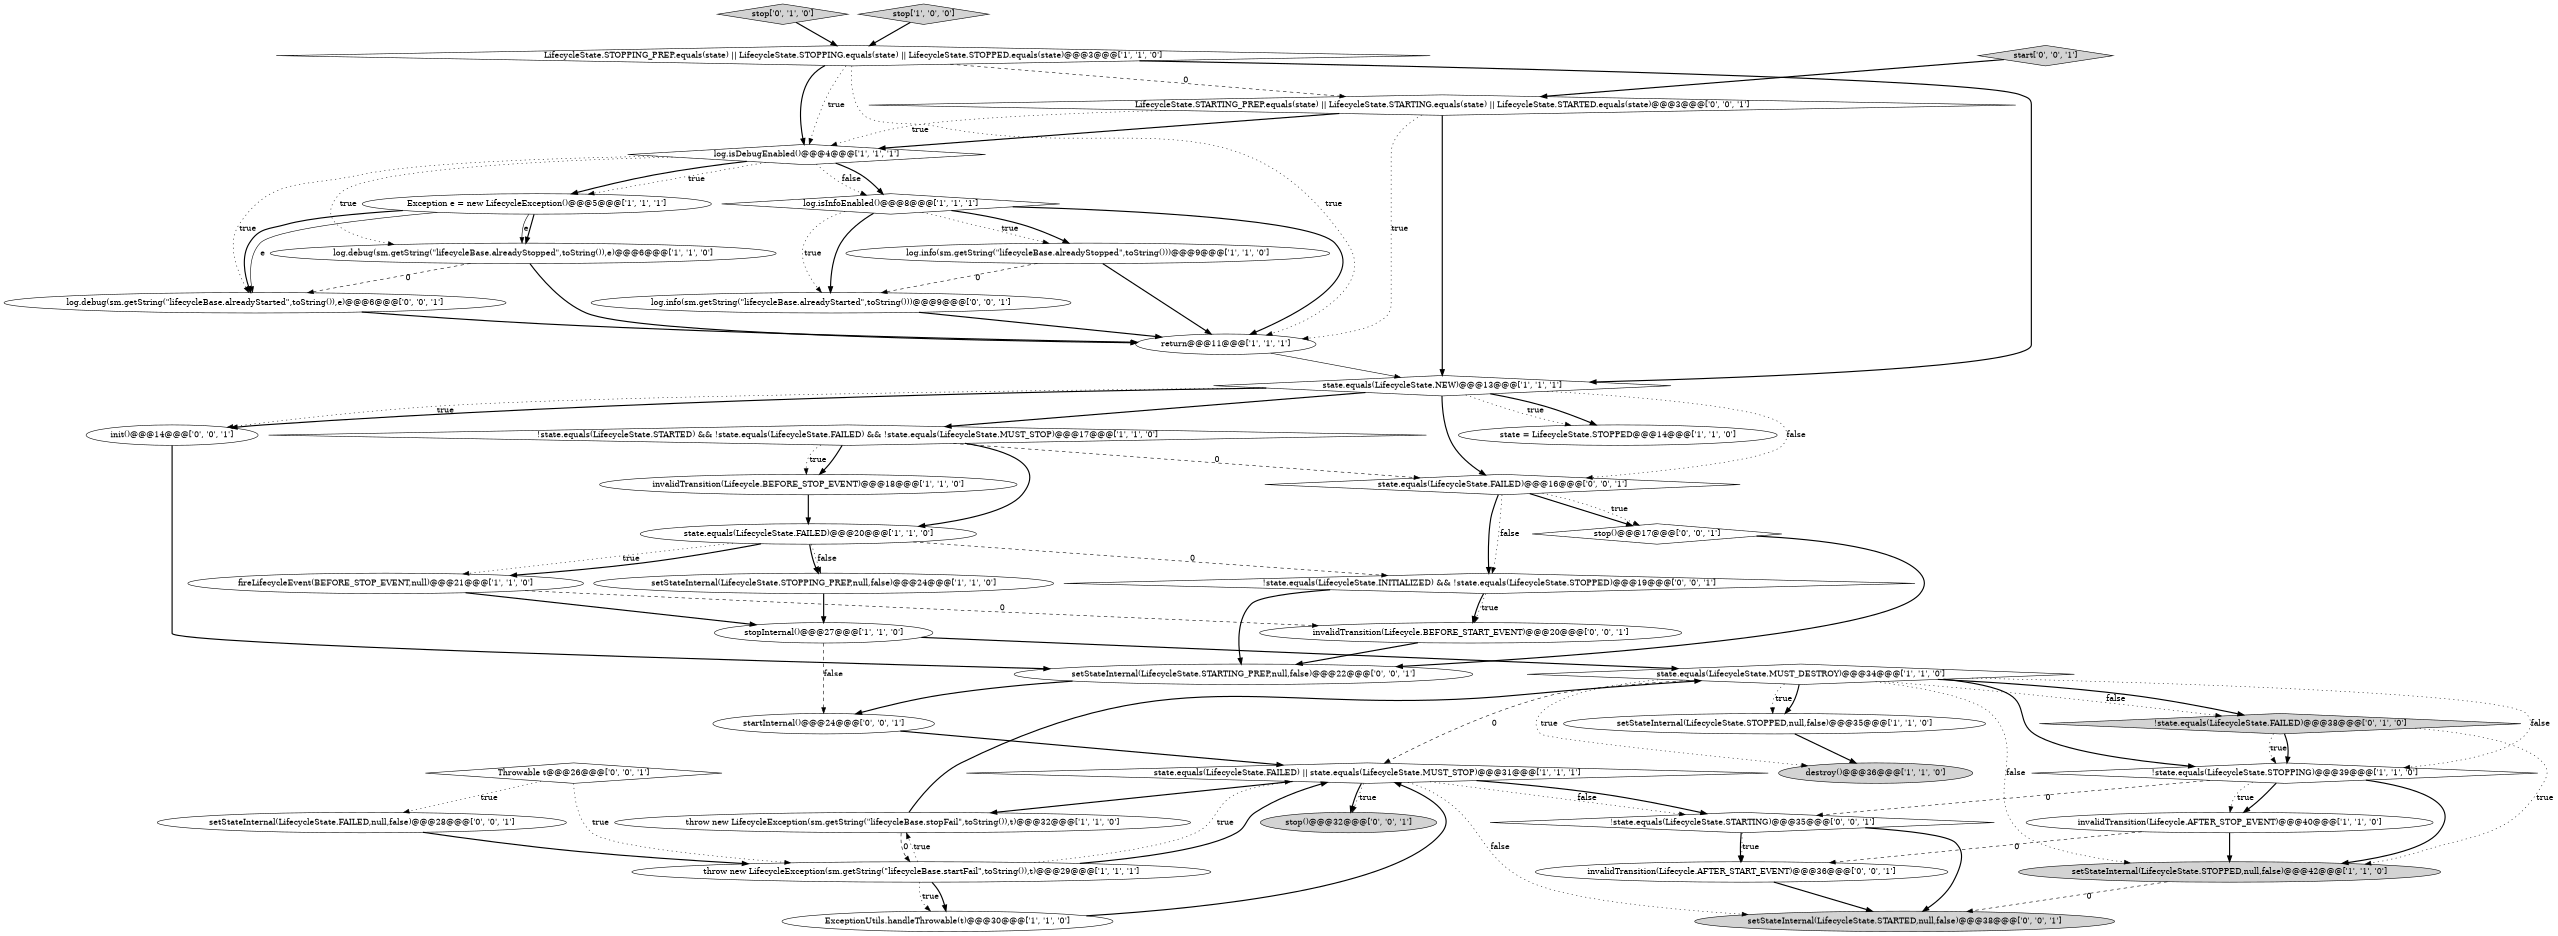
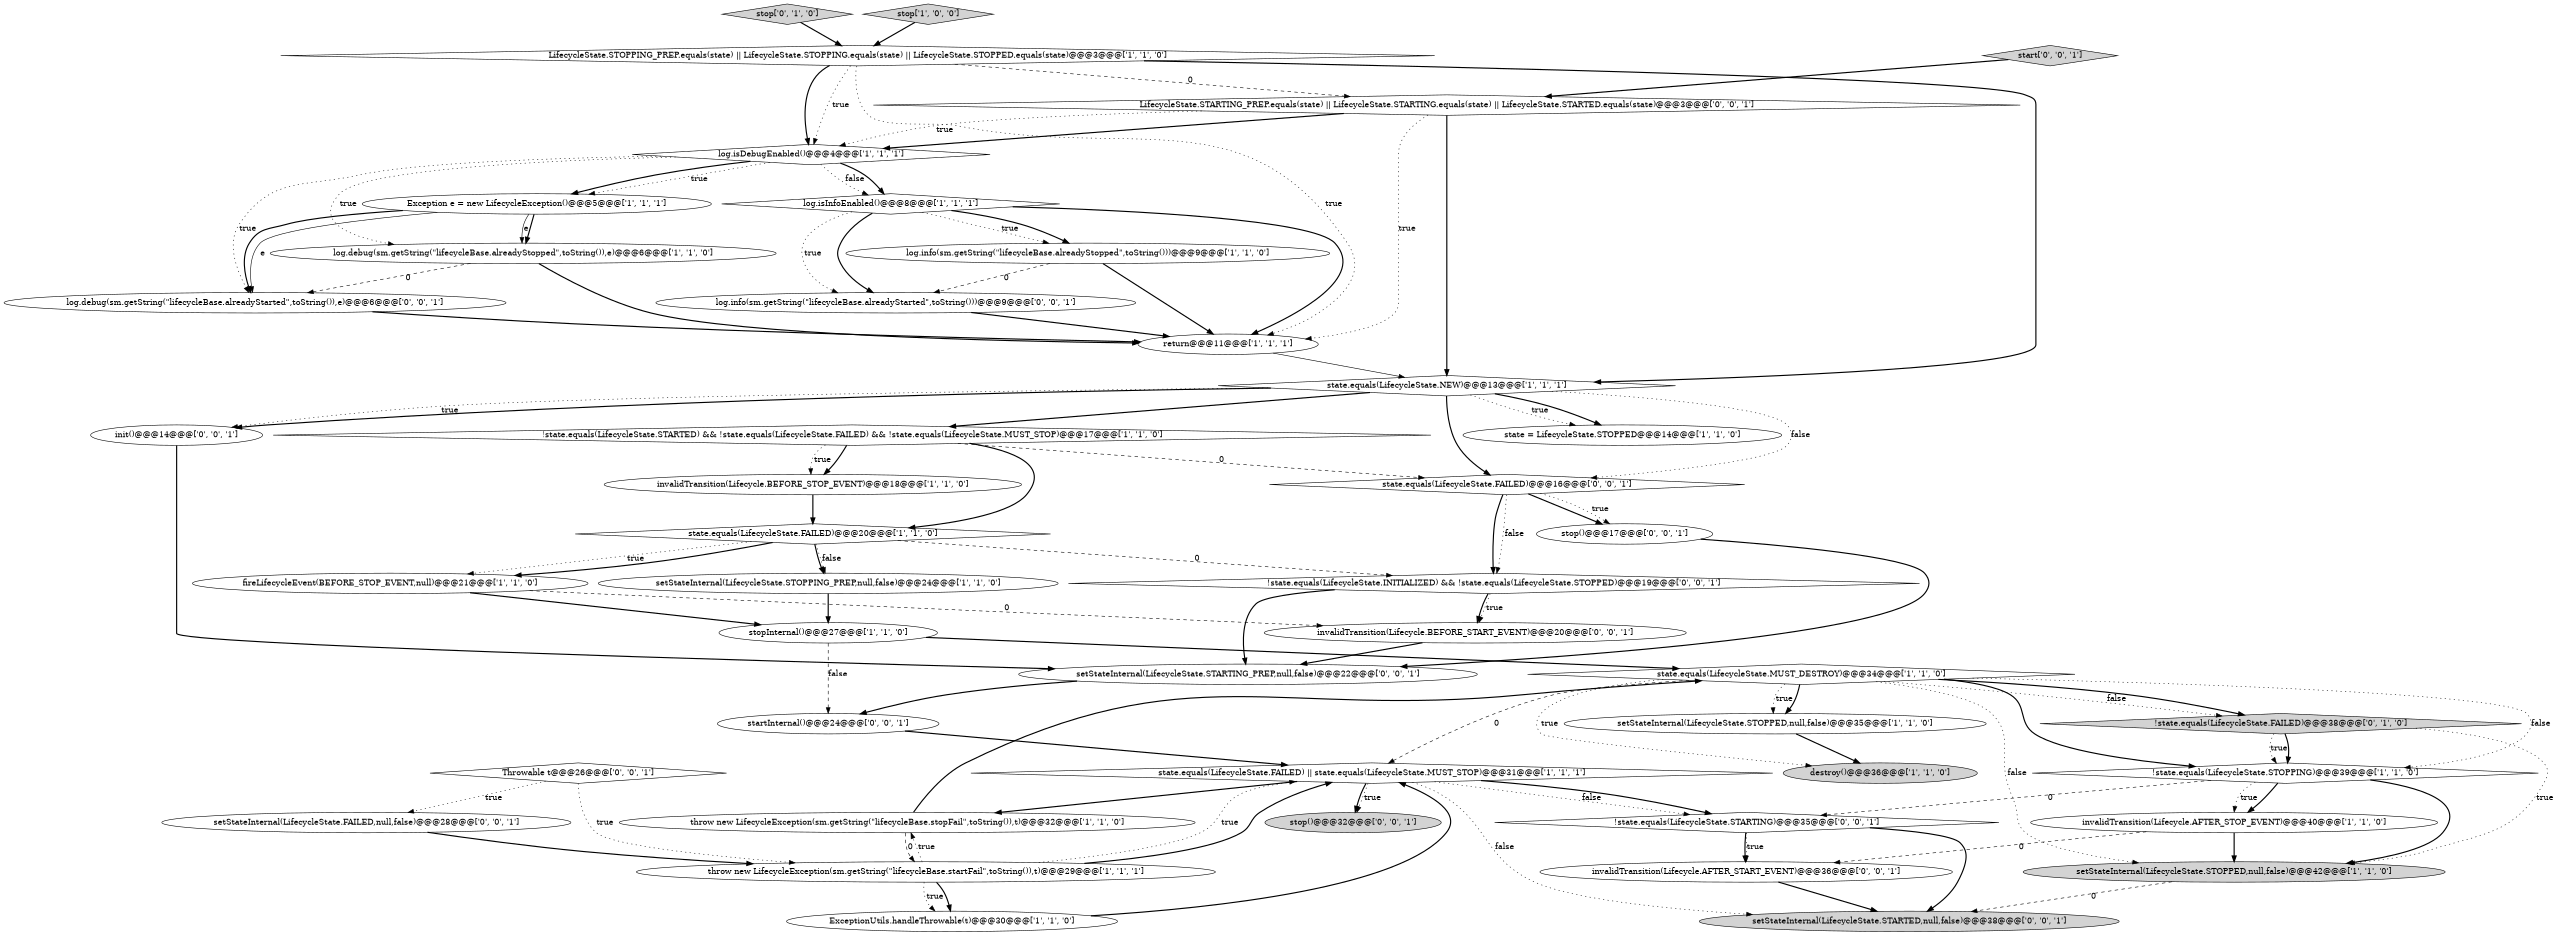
(808, 534) -> (813, 534)
(1657, 534) -> (1625, 534)
